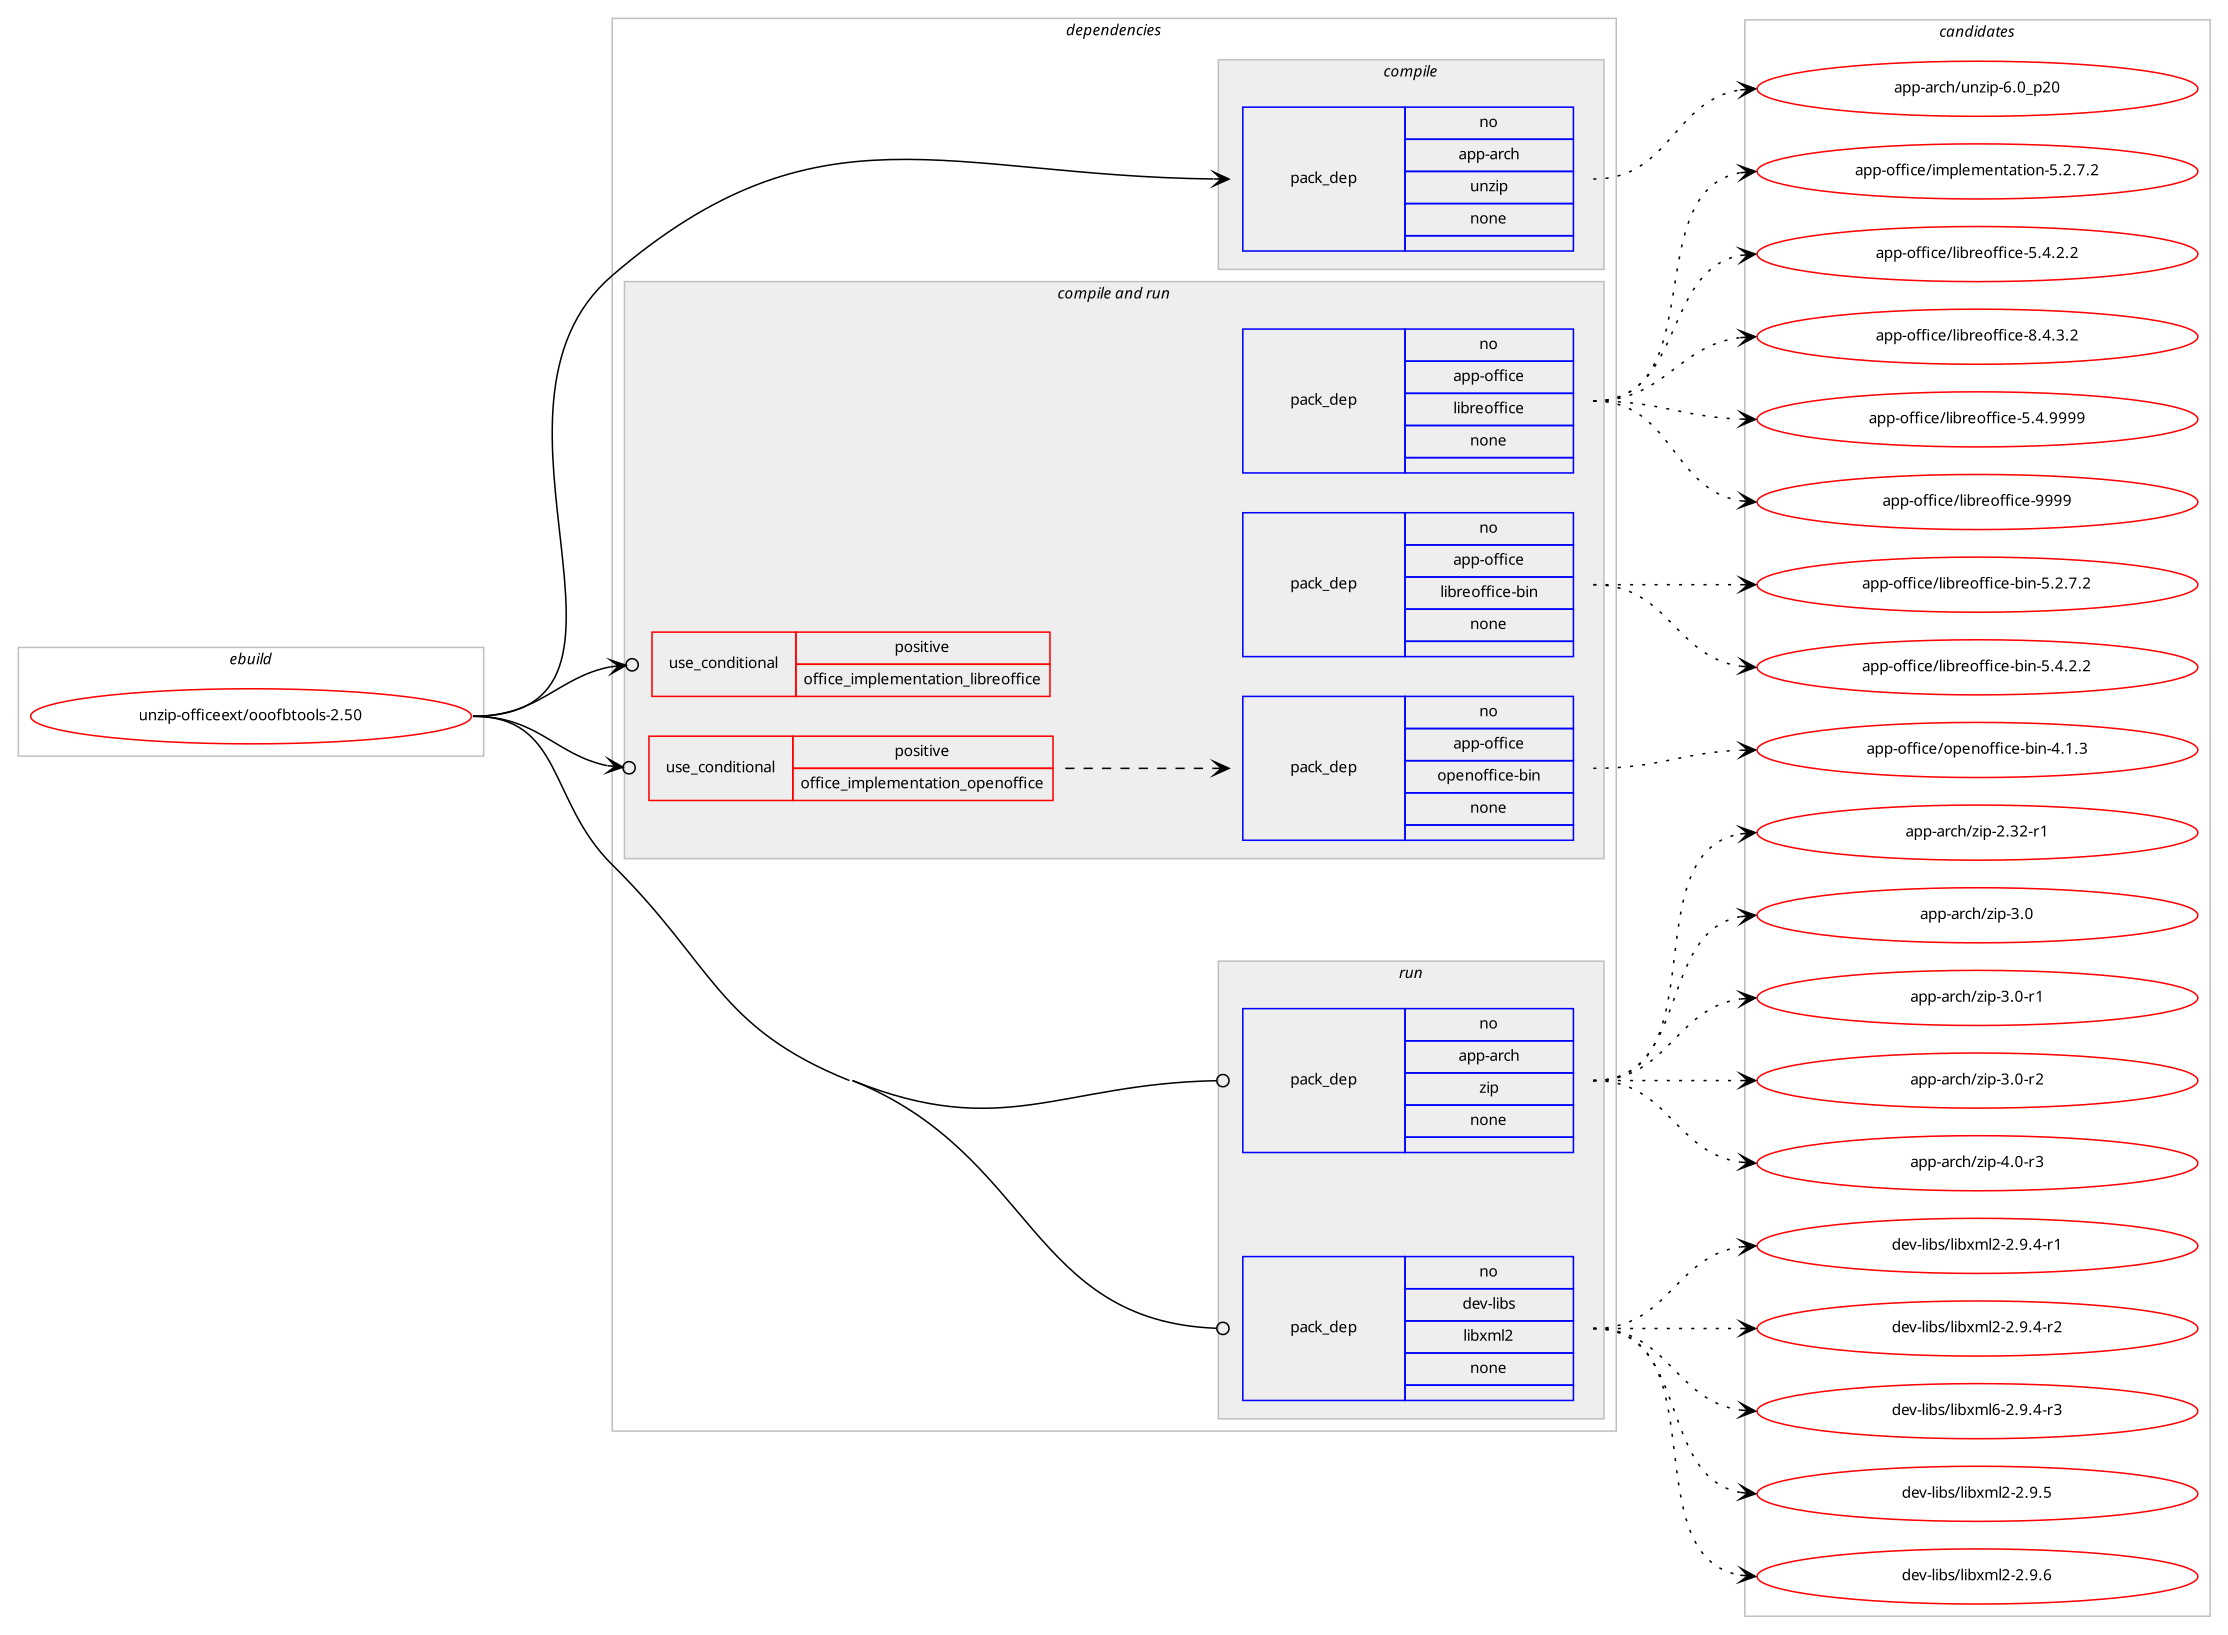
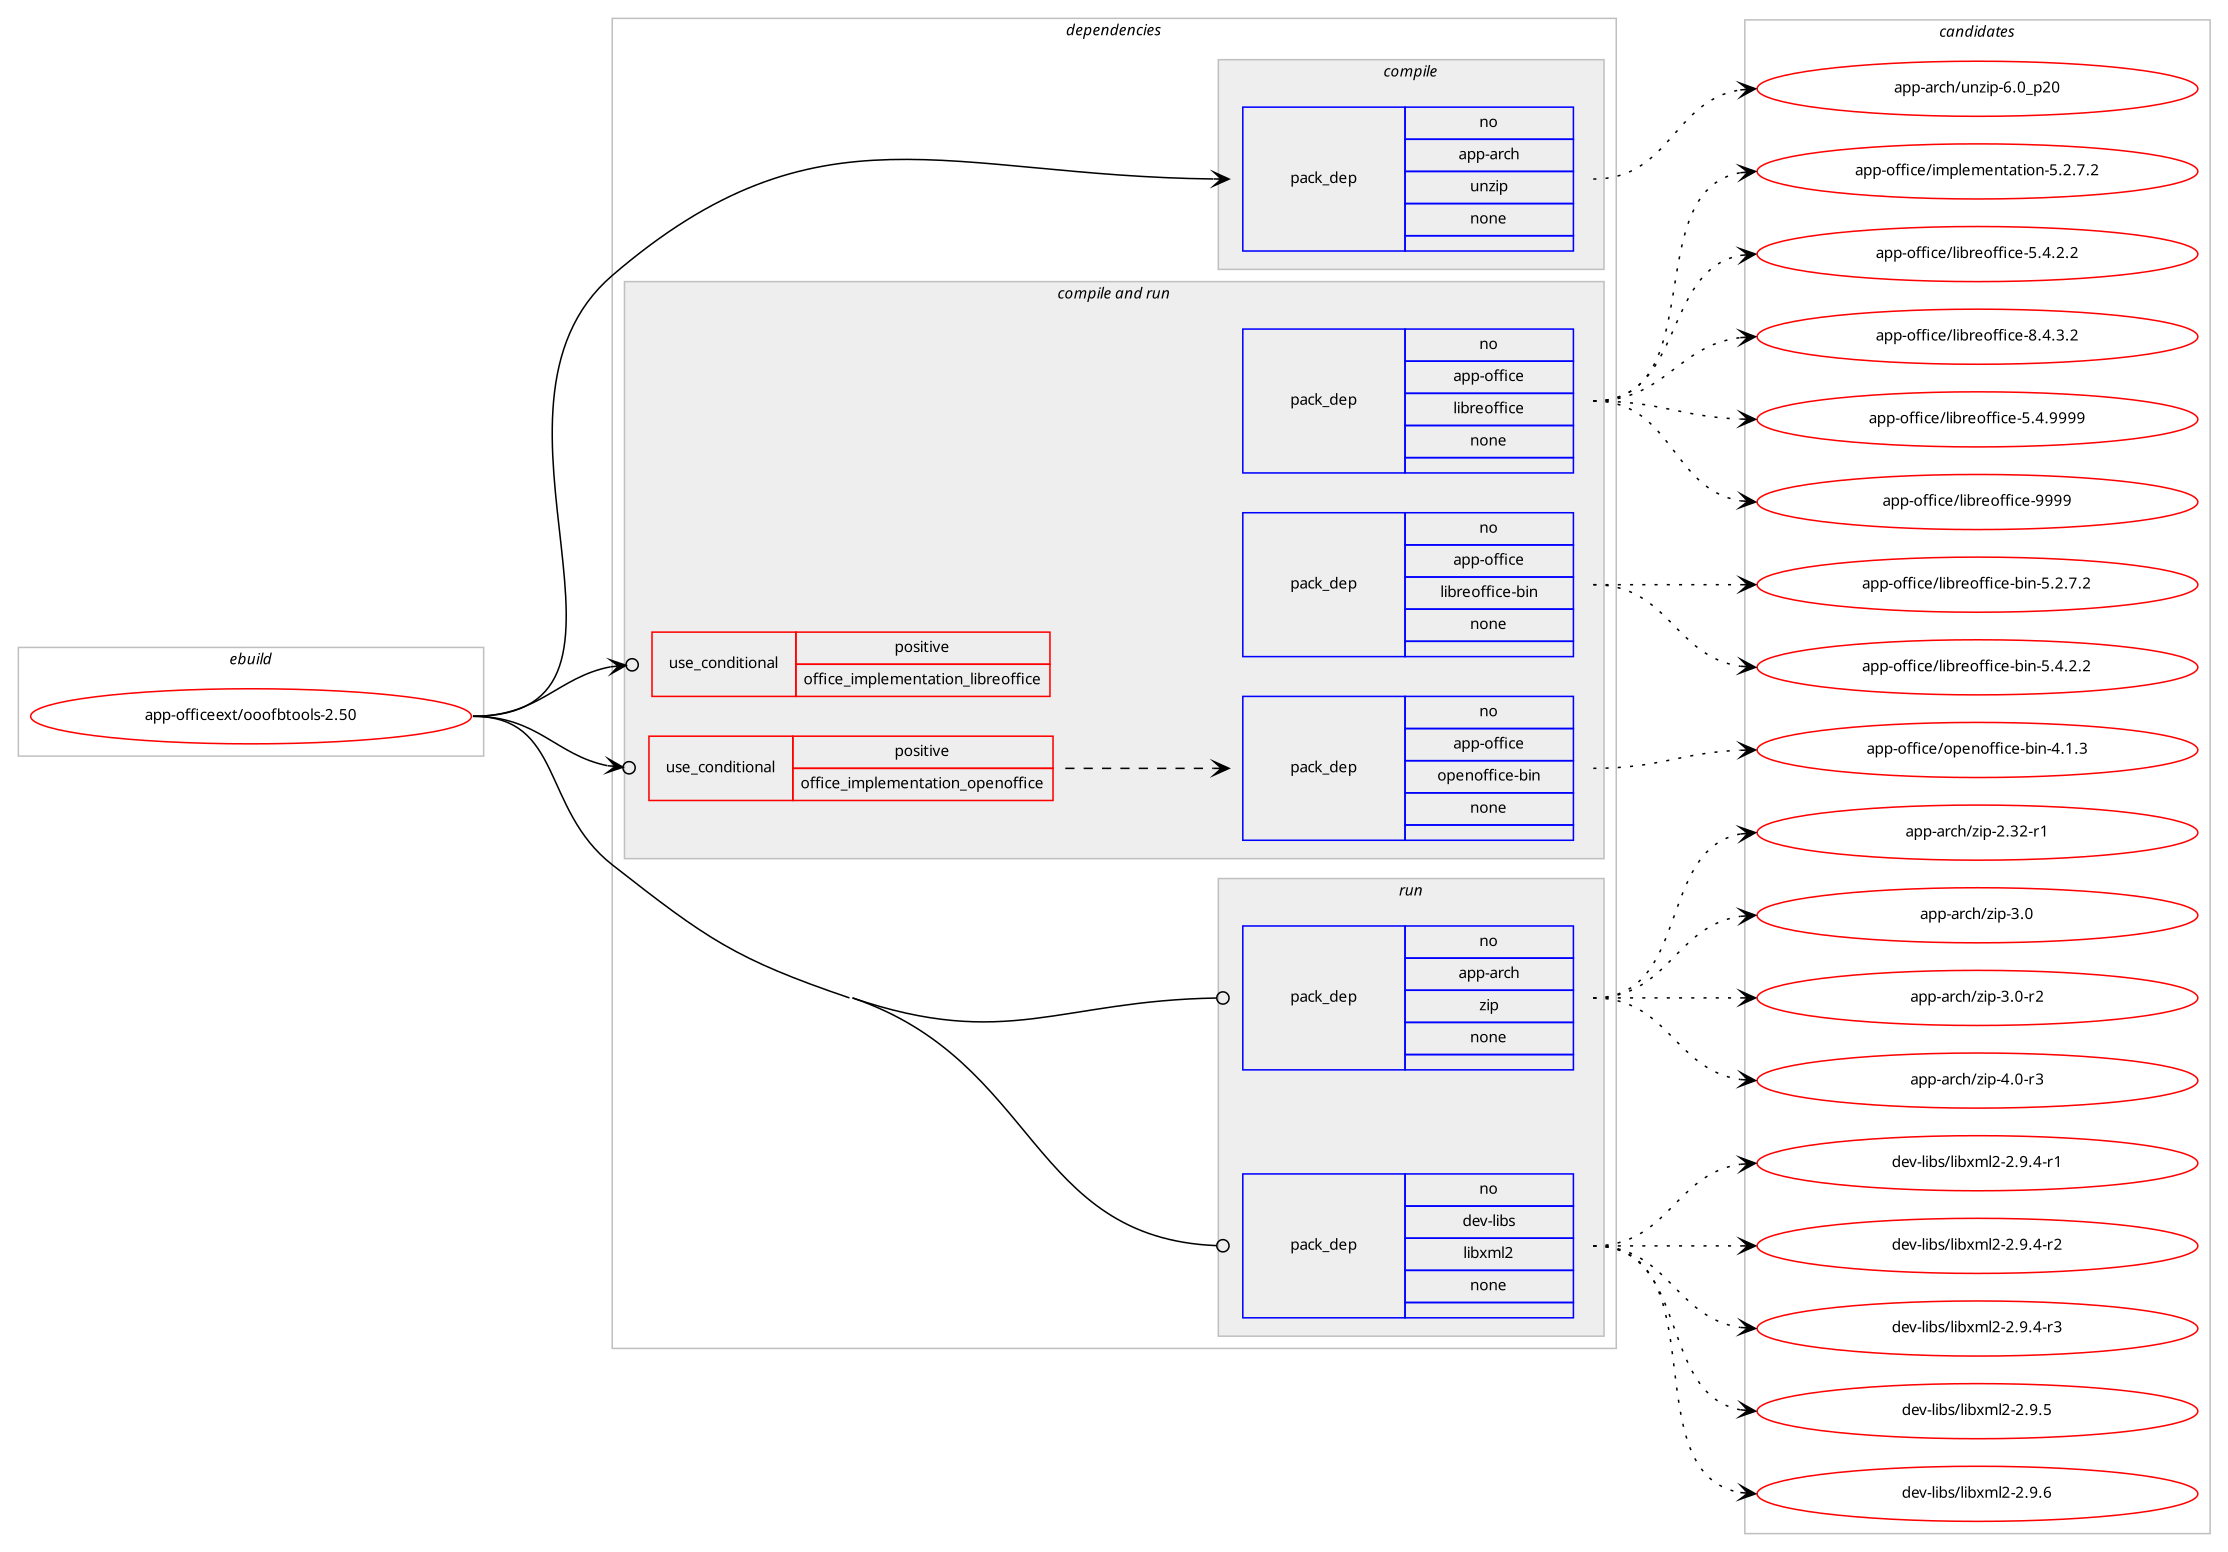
(251, 716) -> (251, 716)
(1977, 998) -> none
(1977, 1411) -> (1977, 1329)
